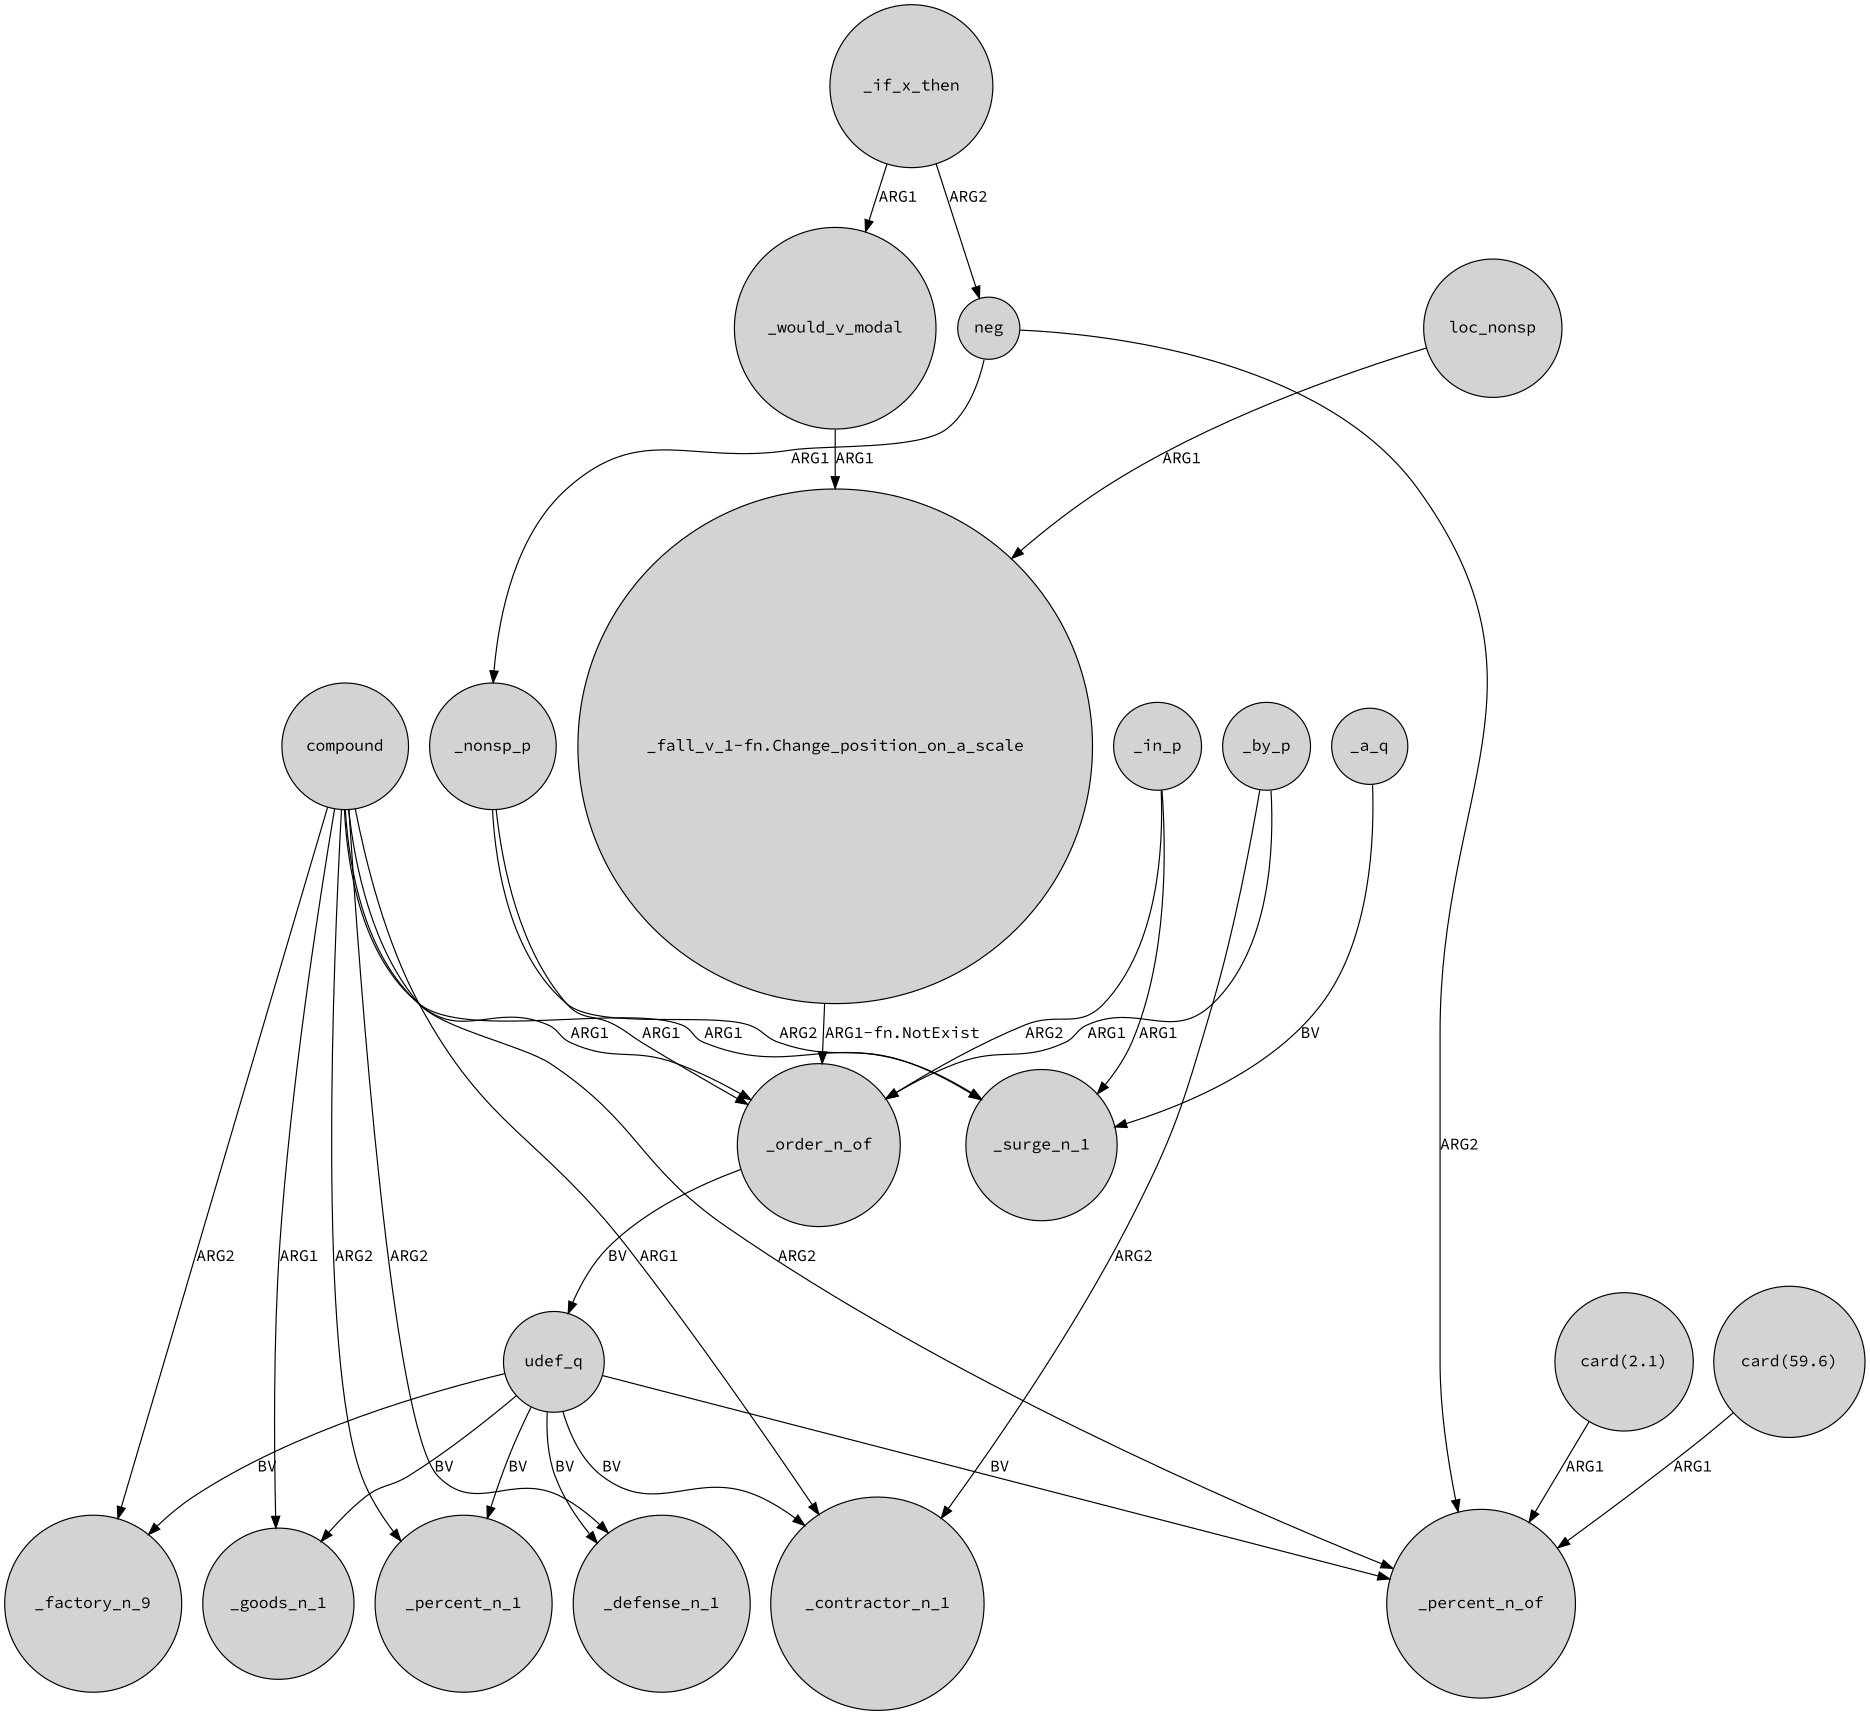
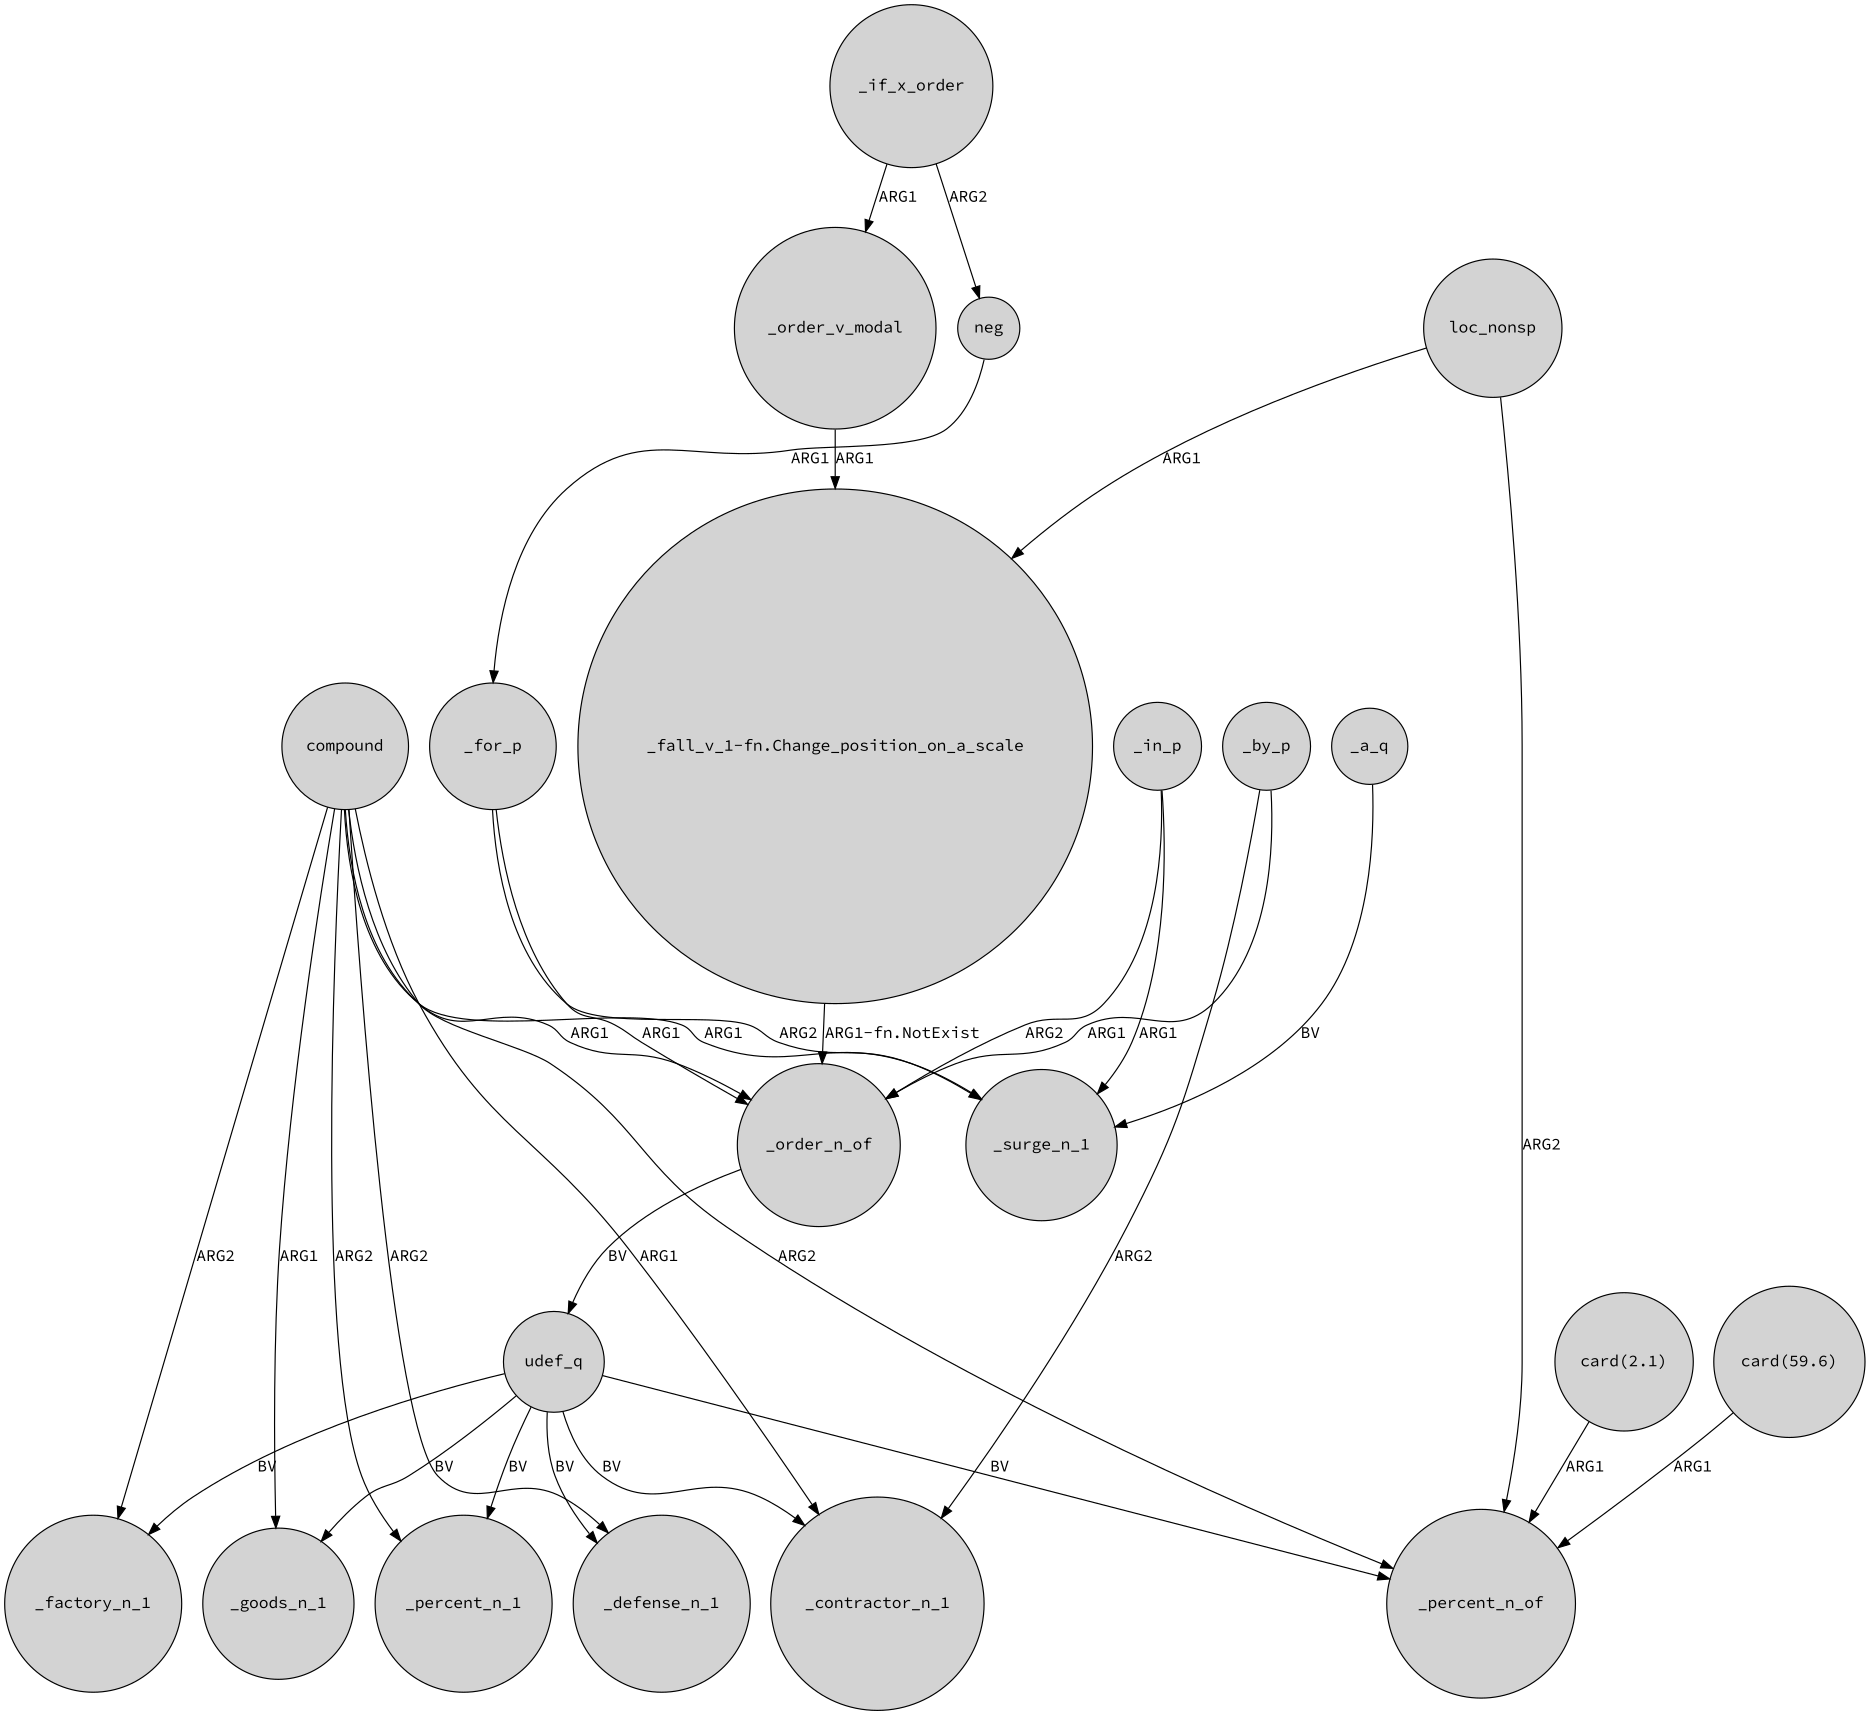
(911, 86) -> (911, 86)
(835, 328) -> (835, 328)
(493, 746) -> (493, 746)
(1478, 768) -> (1522, 949)
(93, 1604) -> (93, 1604)
